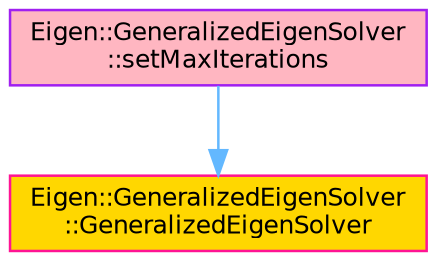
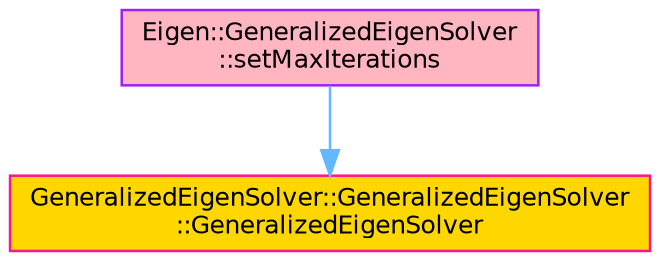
(218, 213) -> (330, 213)
